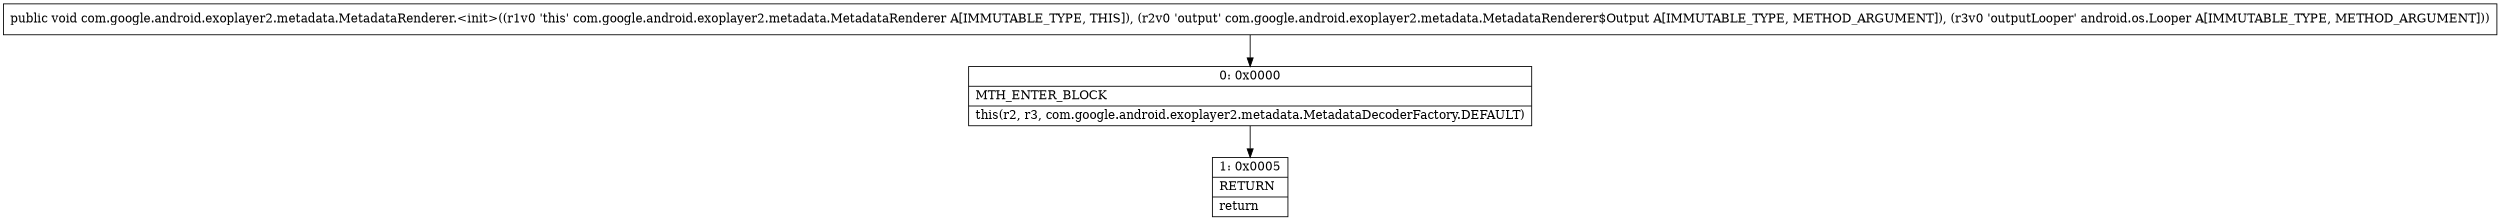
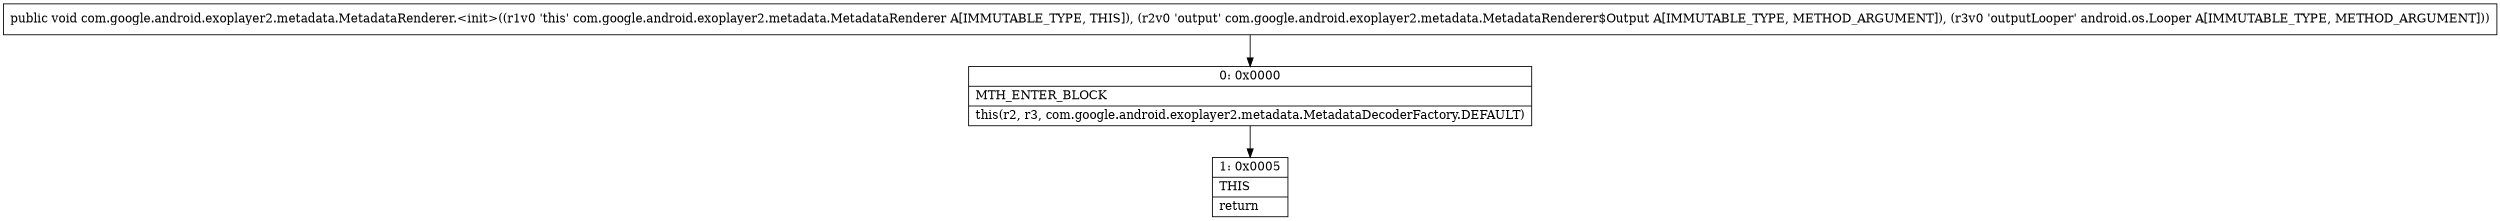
(1247, 187) -> (1235, 187)
